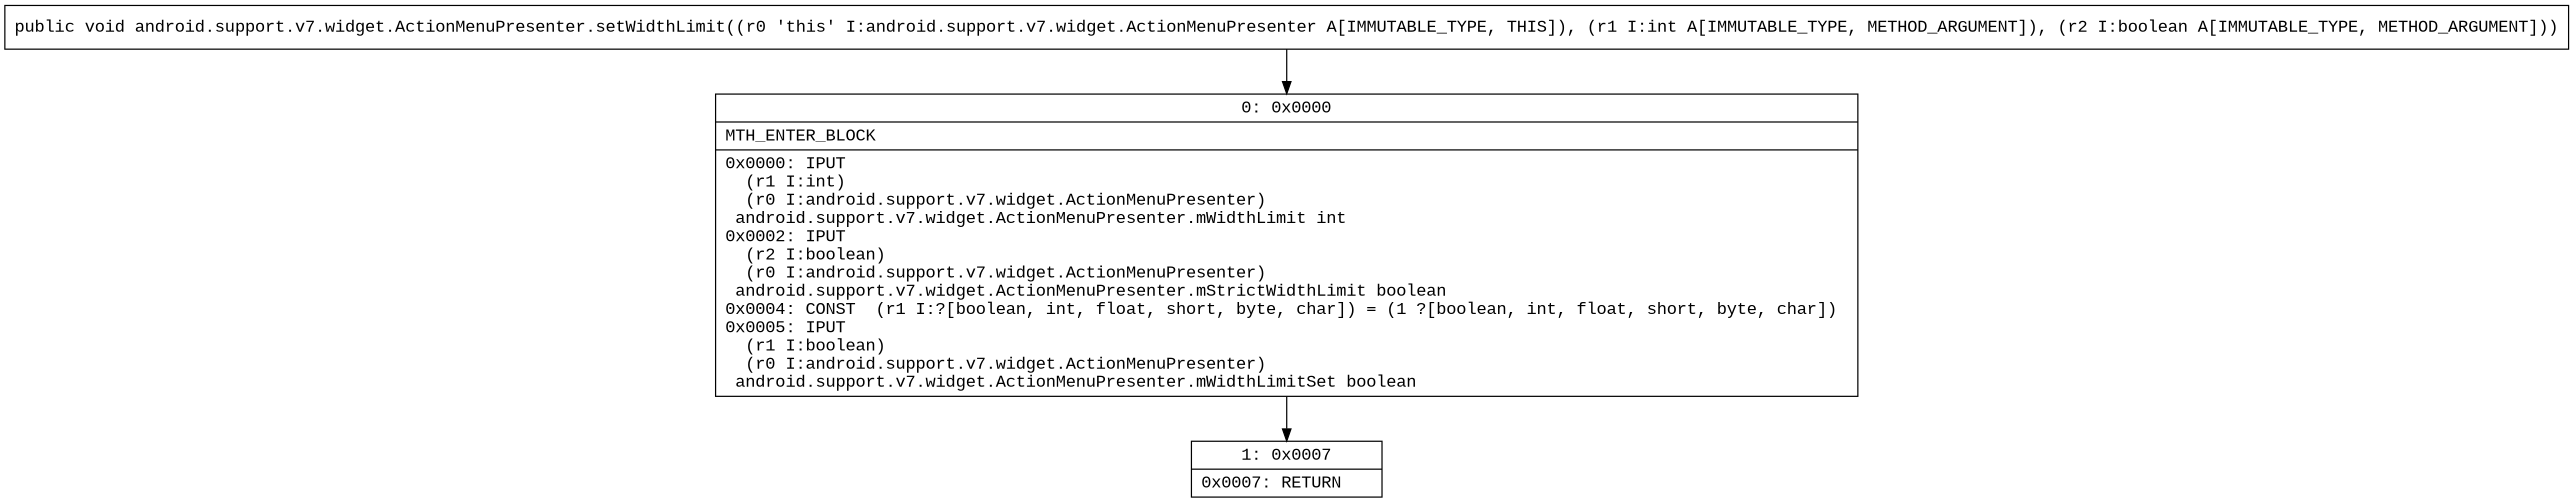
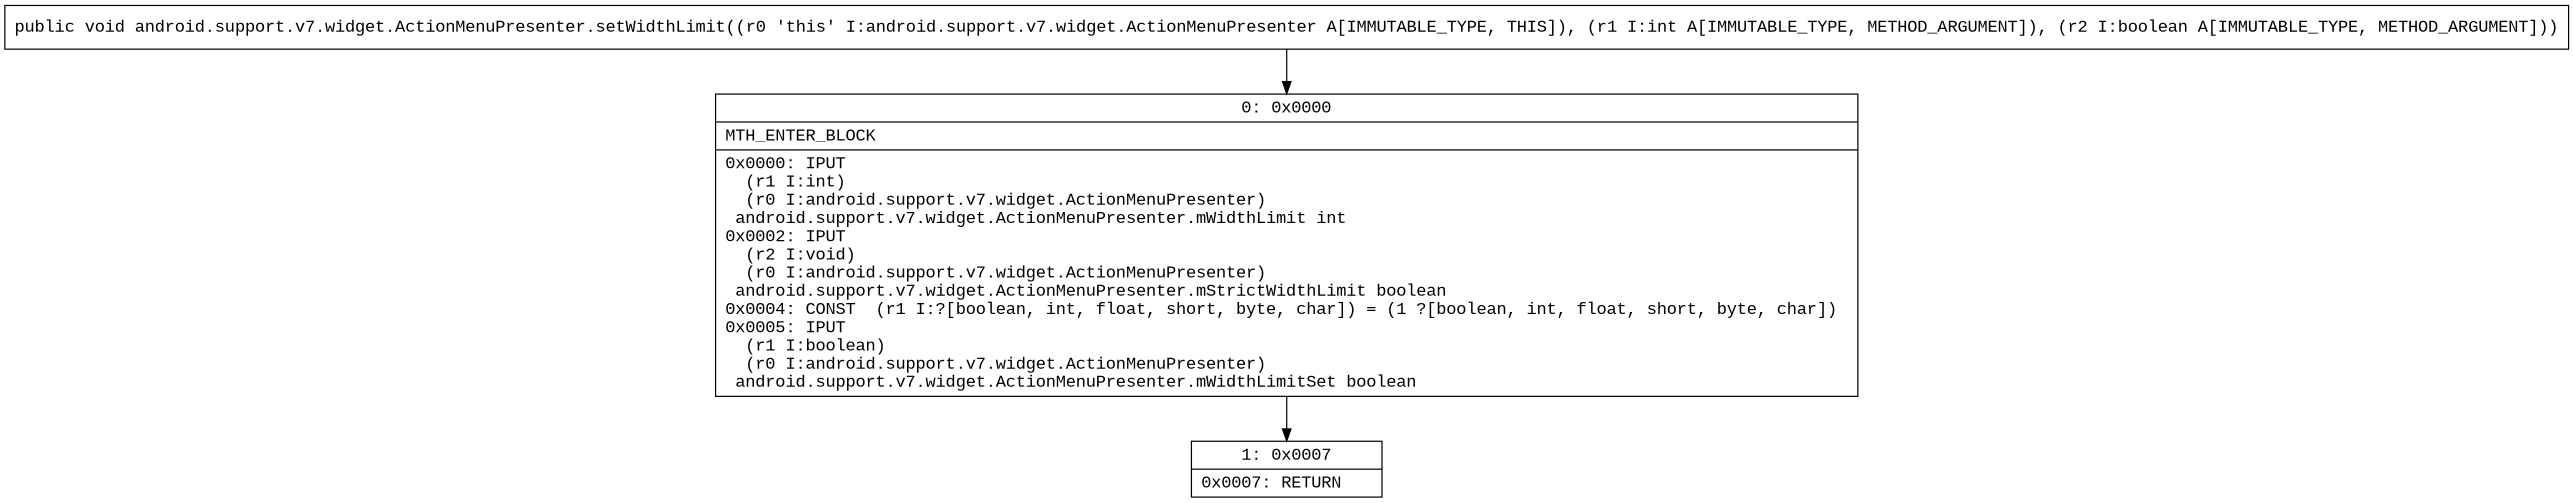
(806, 254) -> (791, 254)
